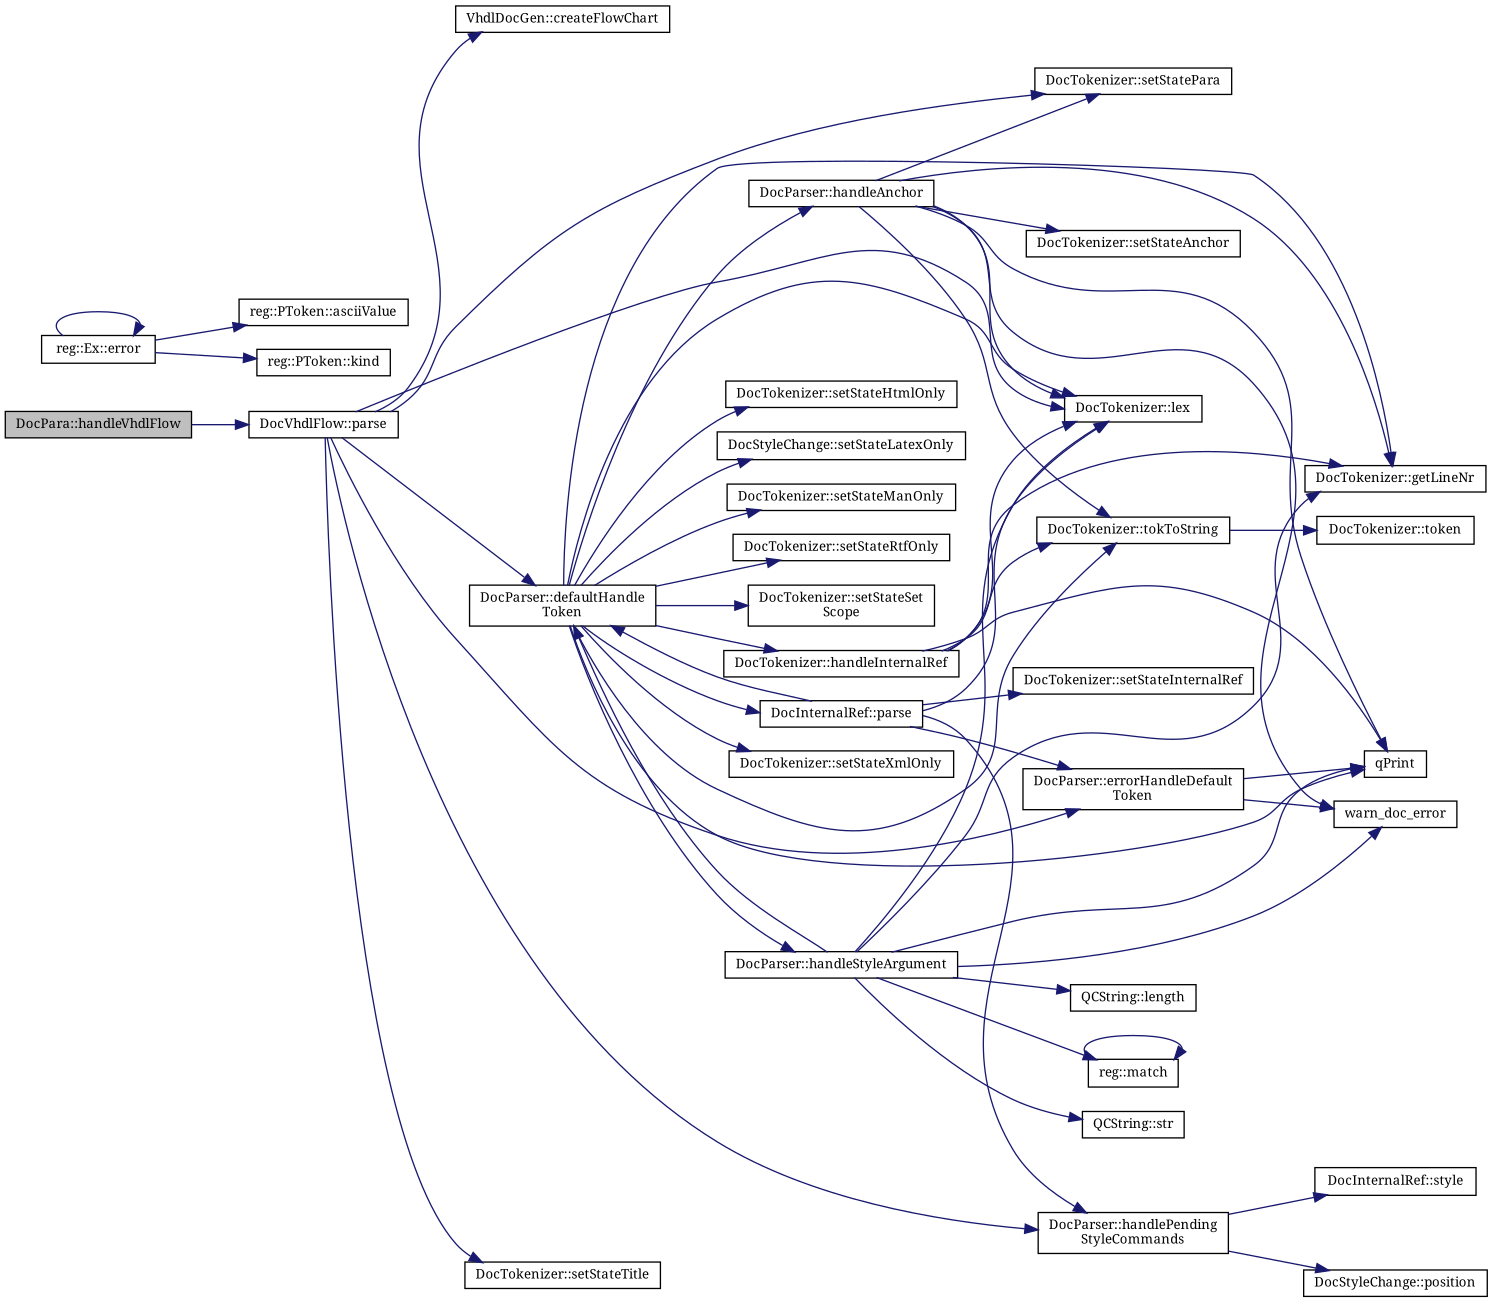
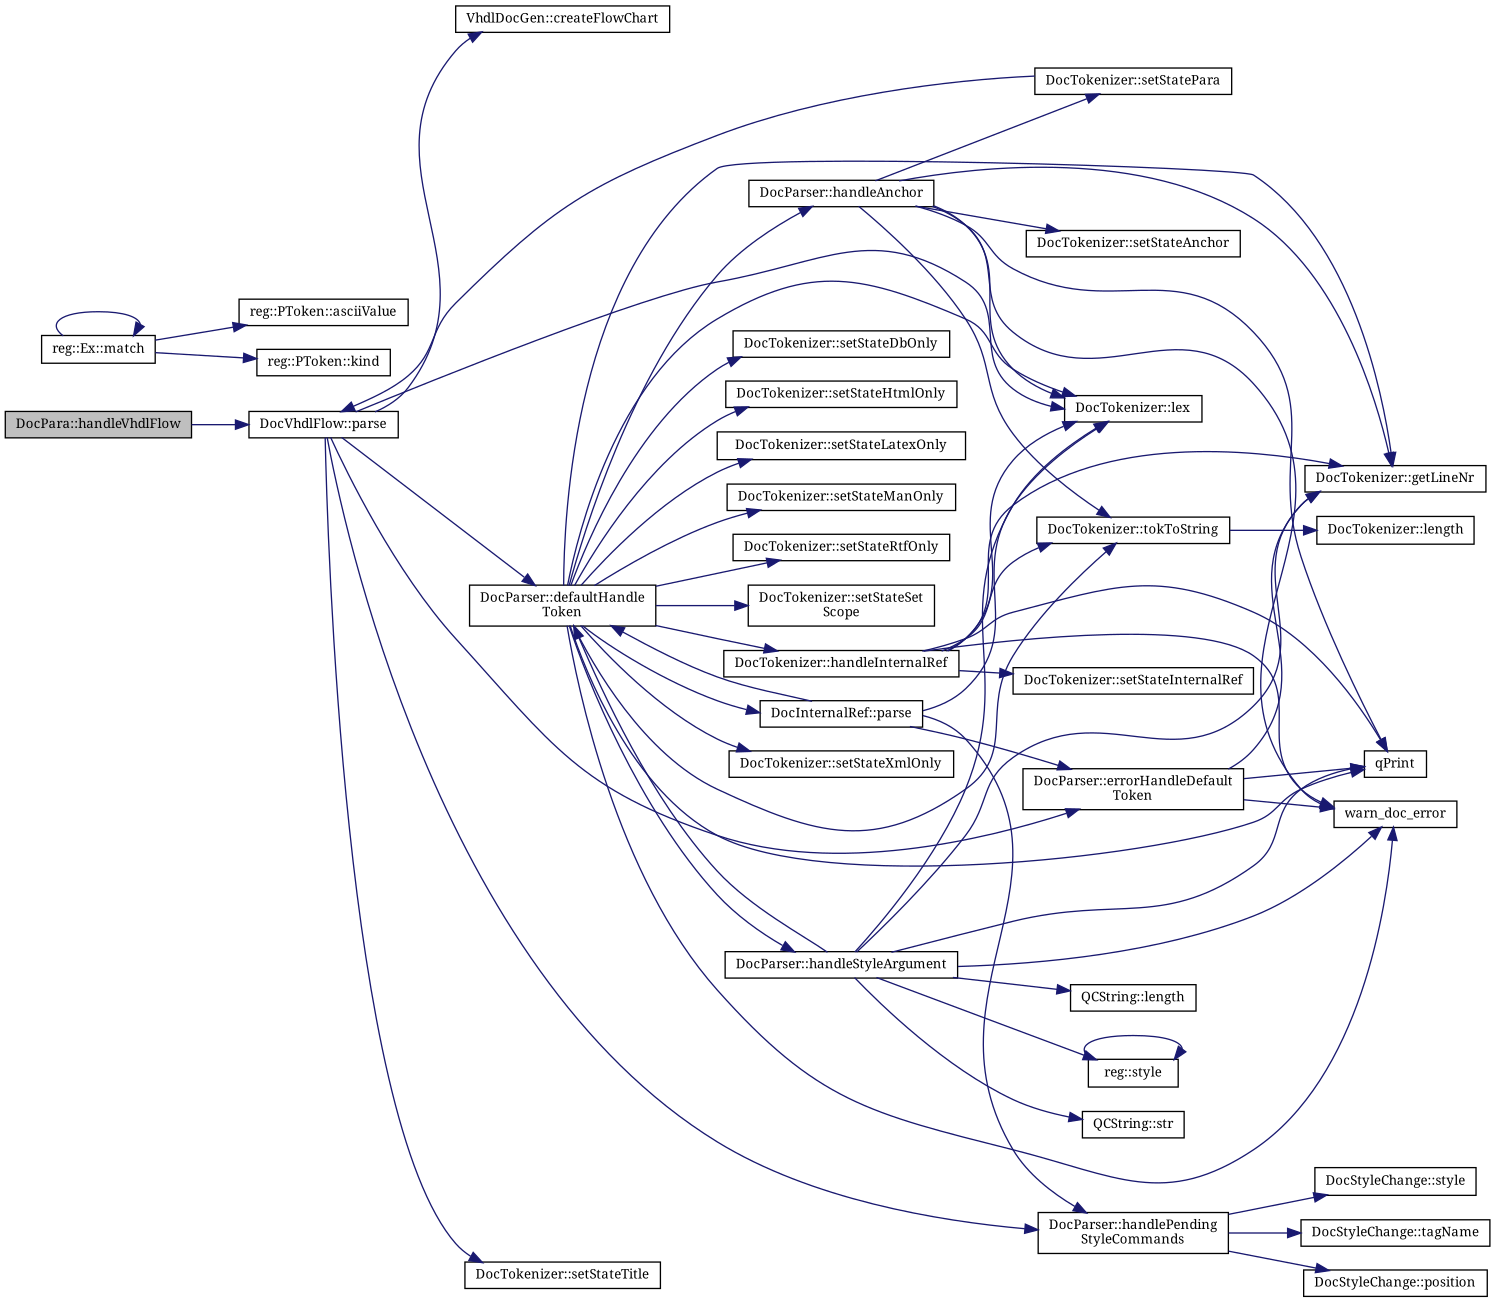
(670, 178) -> (652, 162)
none -> (841, 344)
(98, 349) -> (98, 349)
(841, 446) -> (841, 446)
(1395, 530) -> (1395, 530)
none -> (1176, 636)
none -> (1278, 638)
(966, 700) -> (969, 671)
(1133, 1073) -> (1133, 1073)
none -> (945, 1132)
(1395, 1181) -> (1395, 1181)
none -> (1395, 1233)
